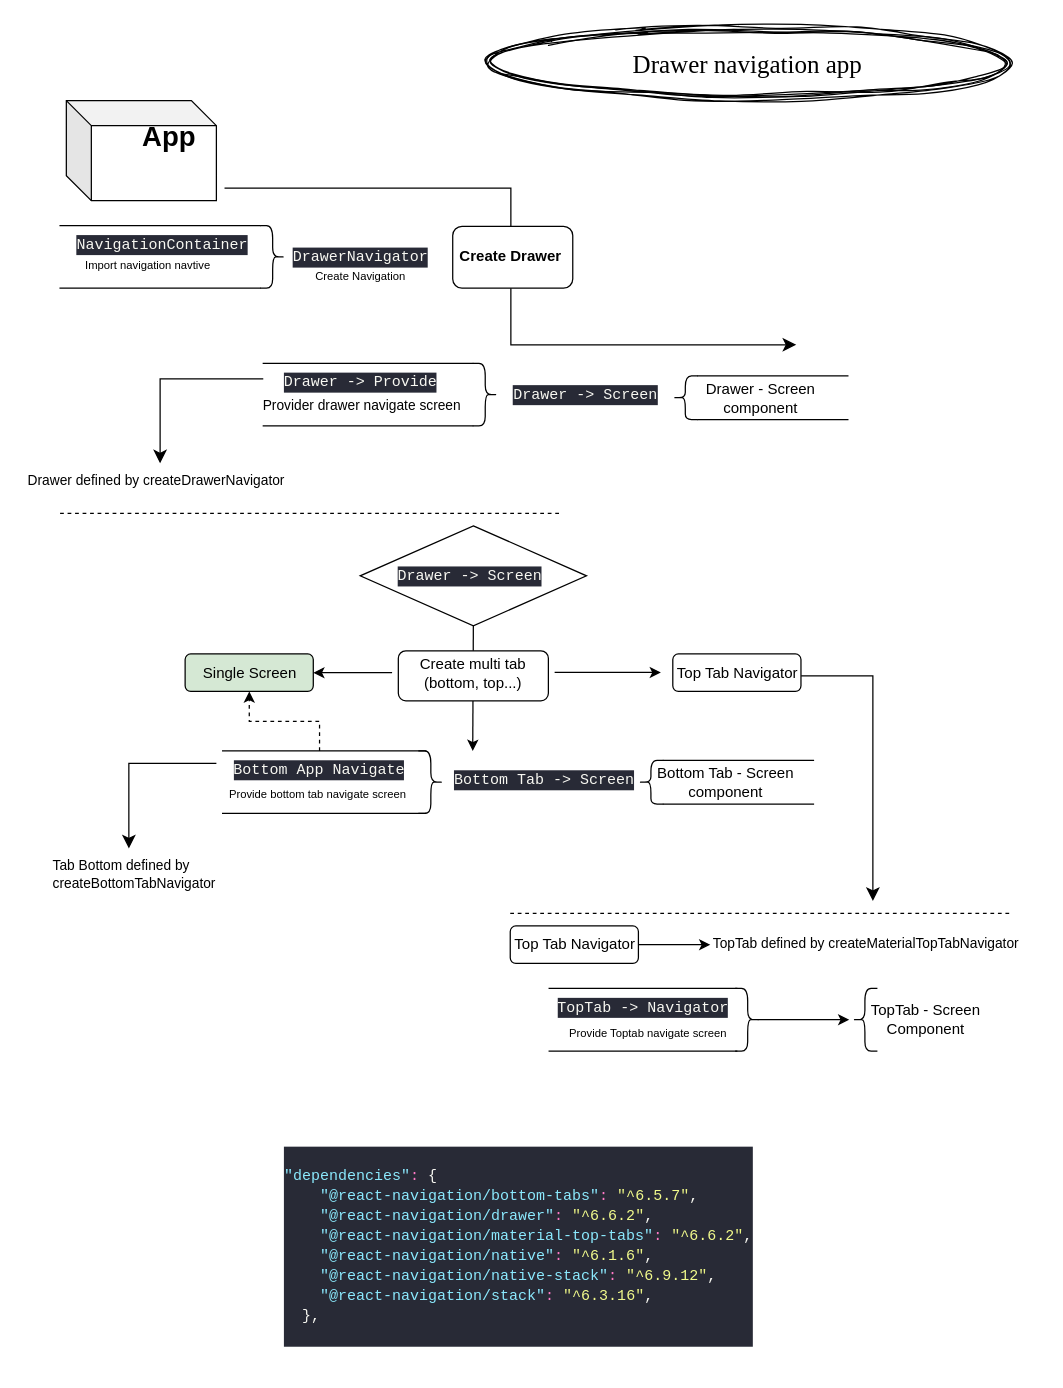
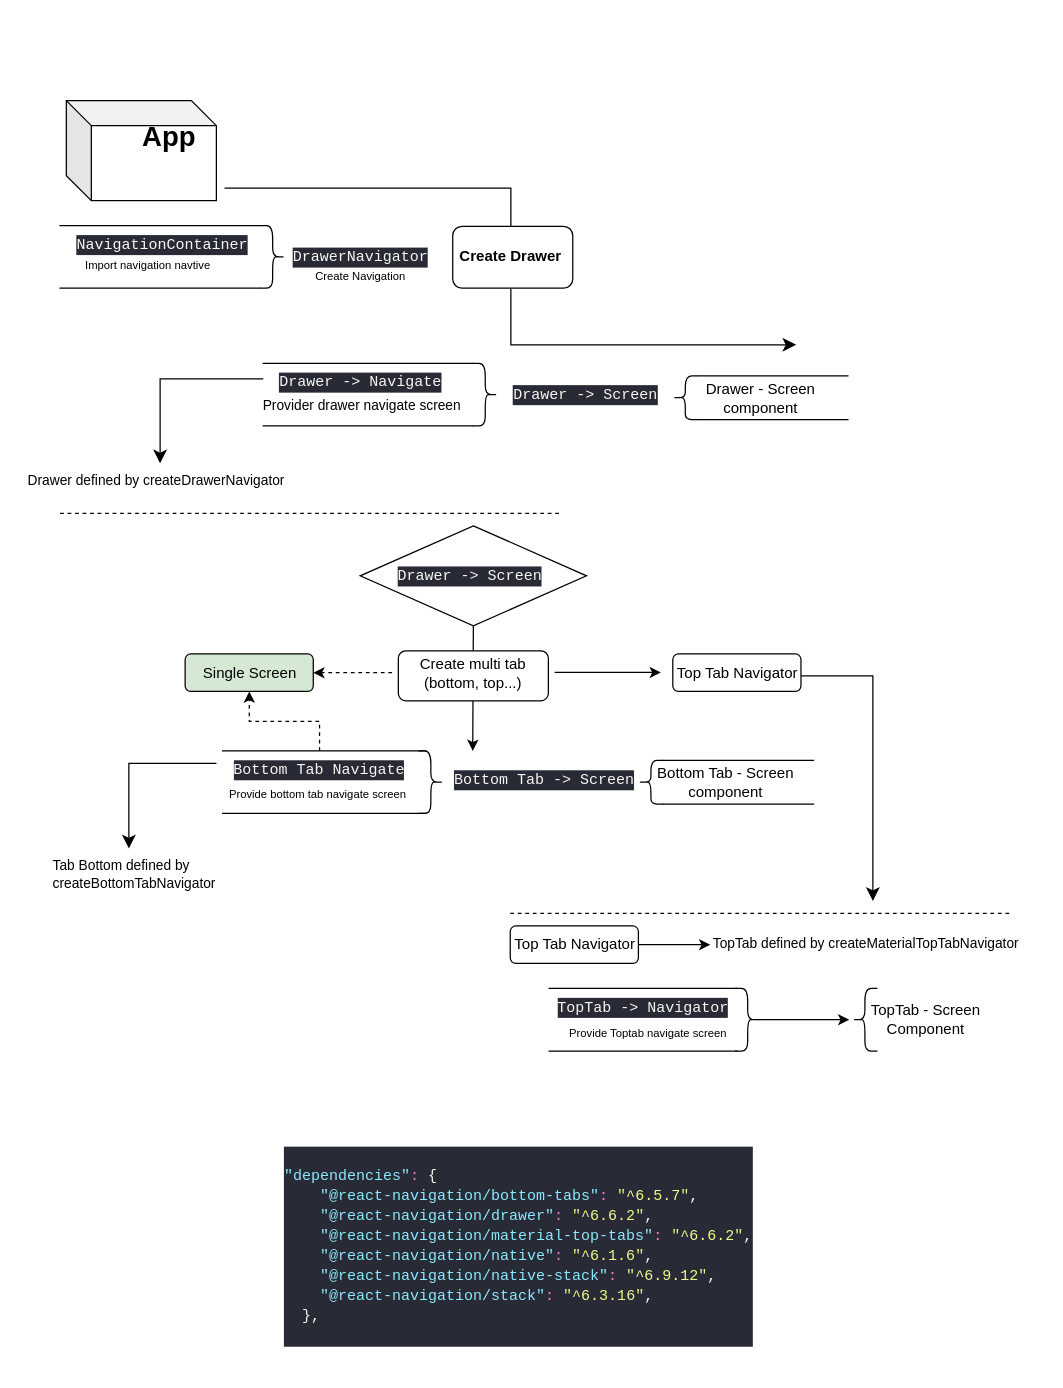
(747, 63) -> none
(361, 382) -> (361, 382)
(356, 673) -> (356, 673)
(319, 769) -> (319, 769)
